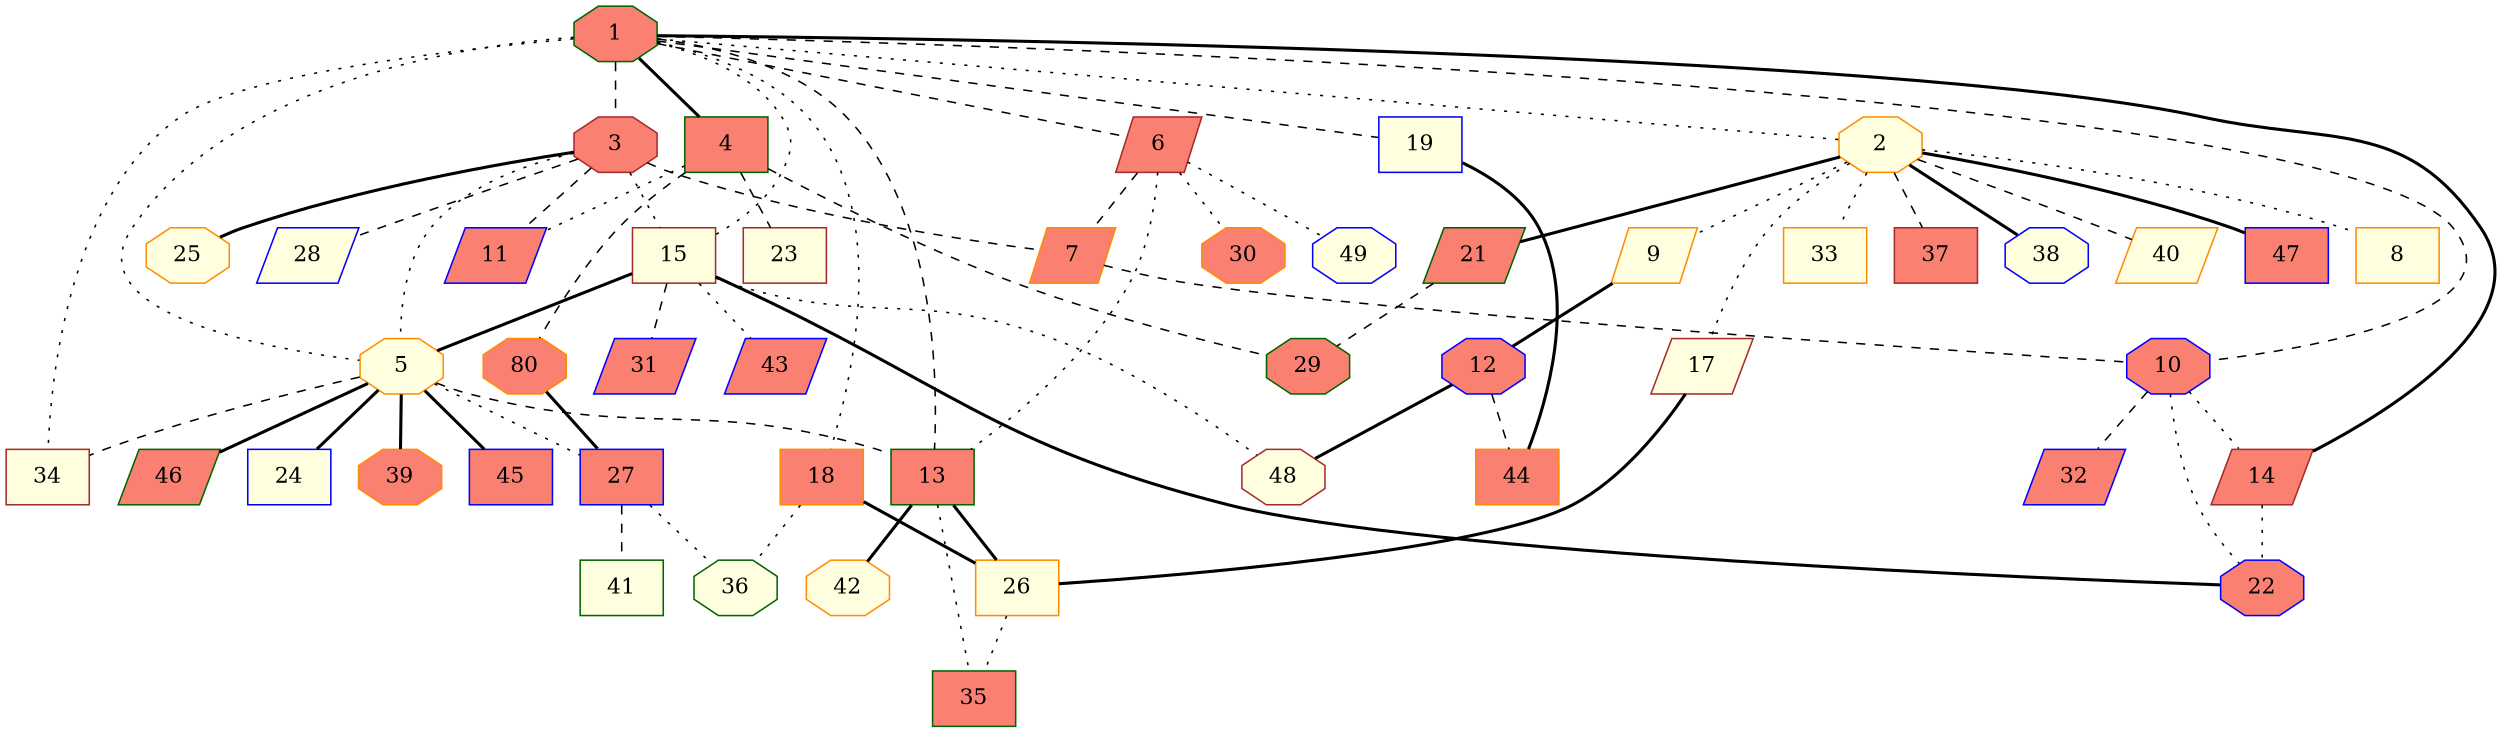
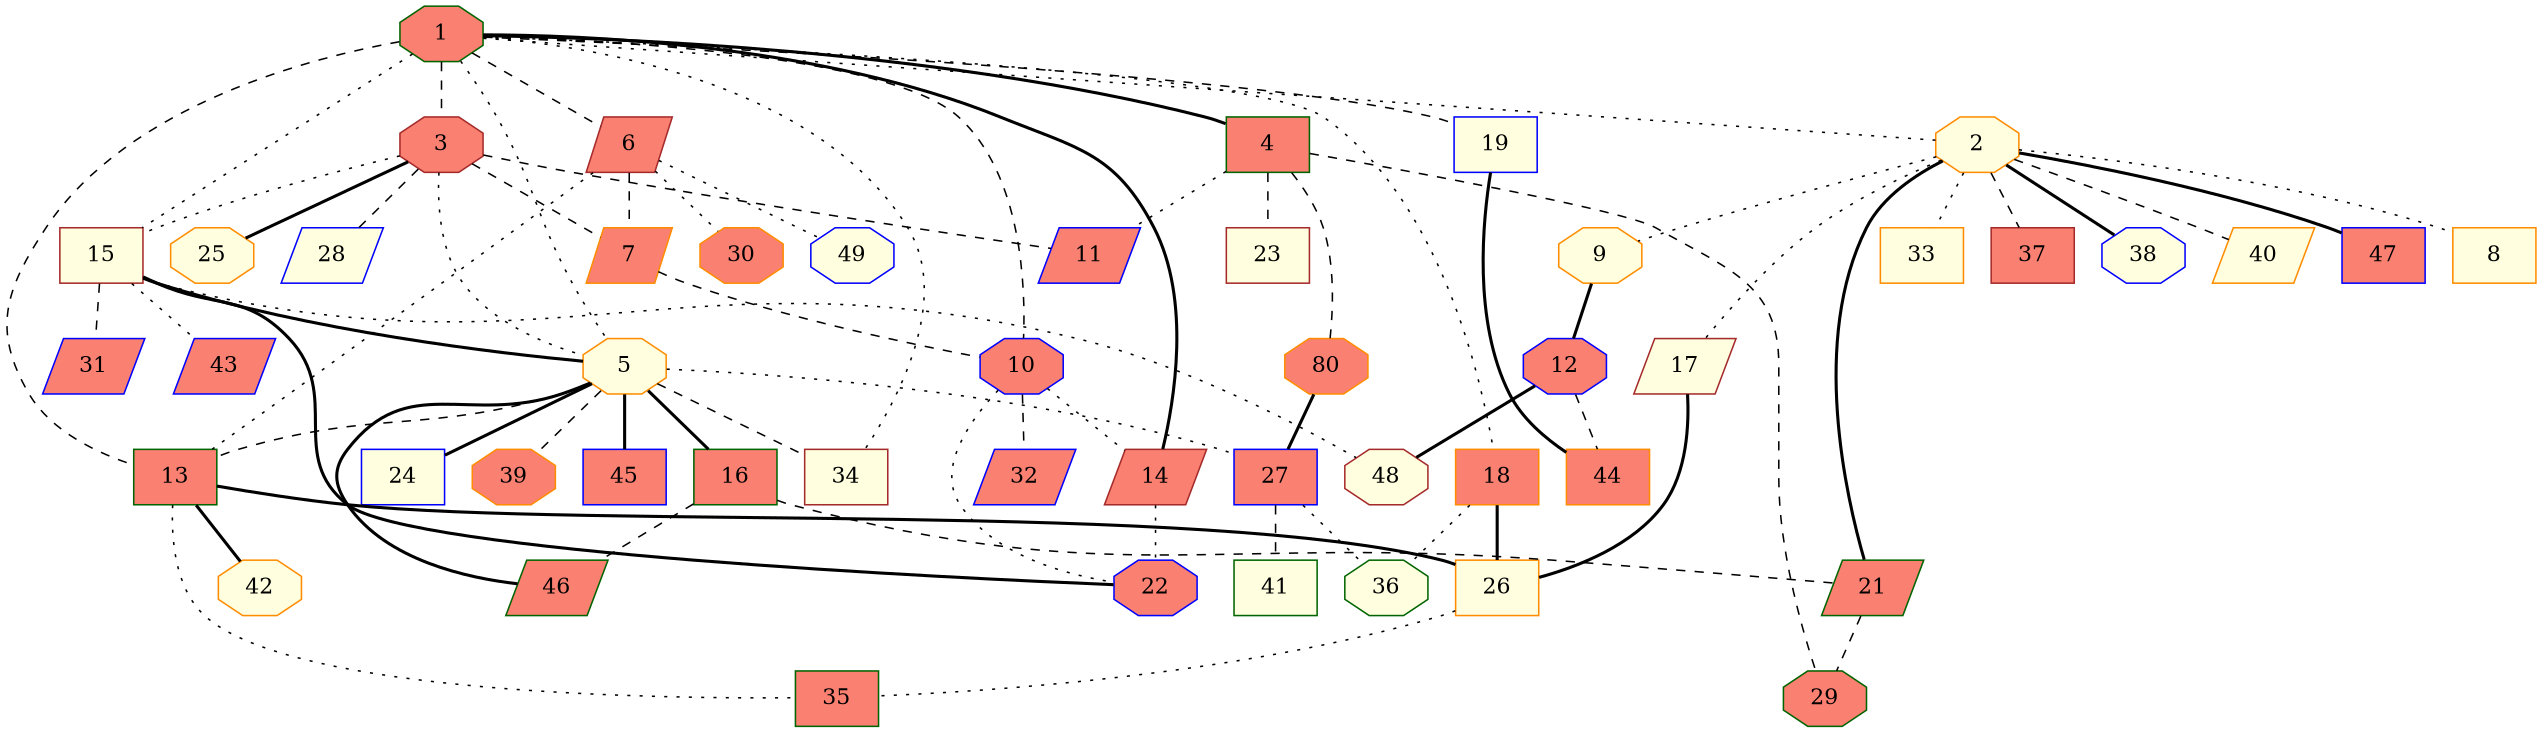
(1654, 255) -> (1600, 255)
(401, 422) -> (569, 422)
none -> (735, 477)
